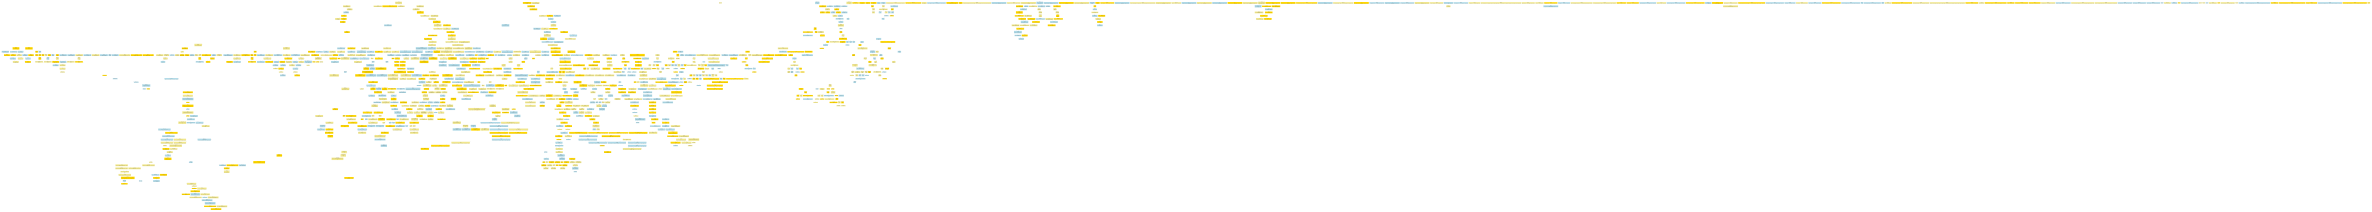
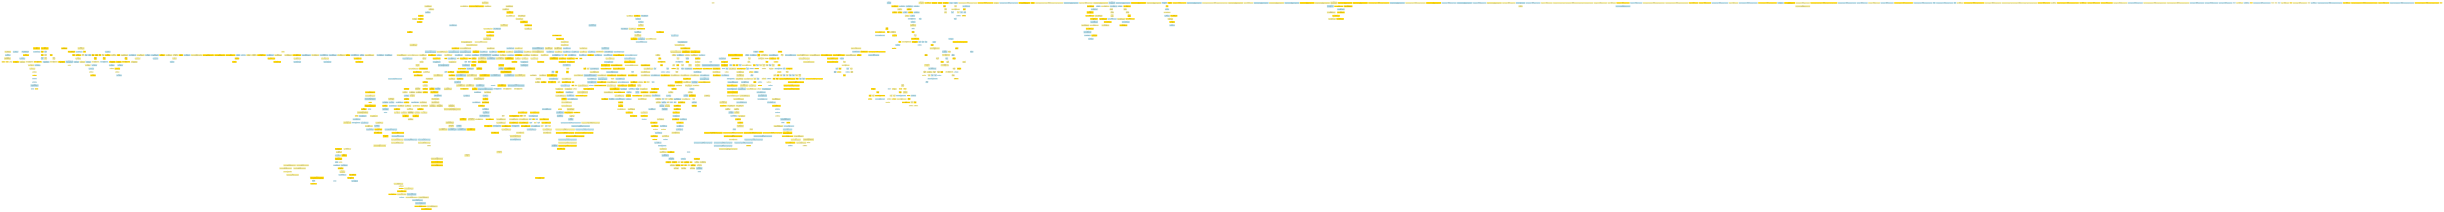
none -> (270, 55)
